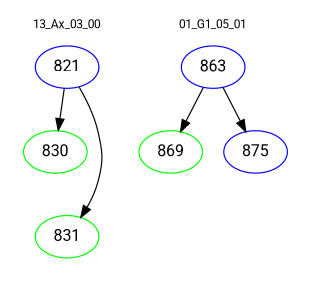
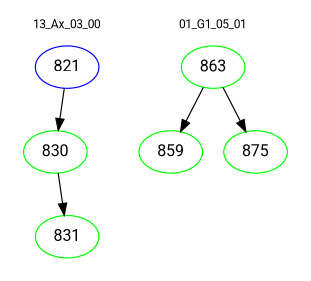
(213, 67) -> (213, 67)
(101, 146) -> (60, 188)
(171, 152) -> (171, 152)
(256, 152) -> (256, 152)
